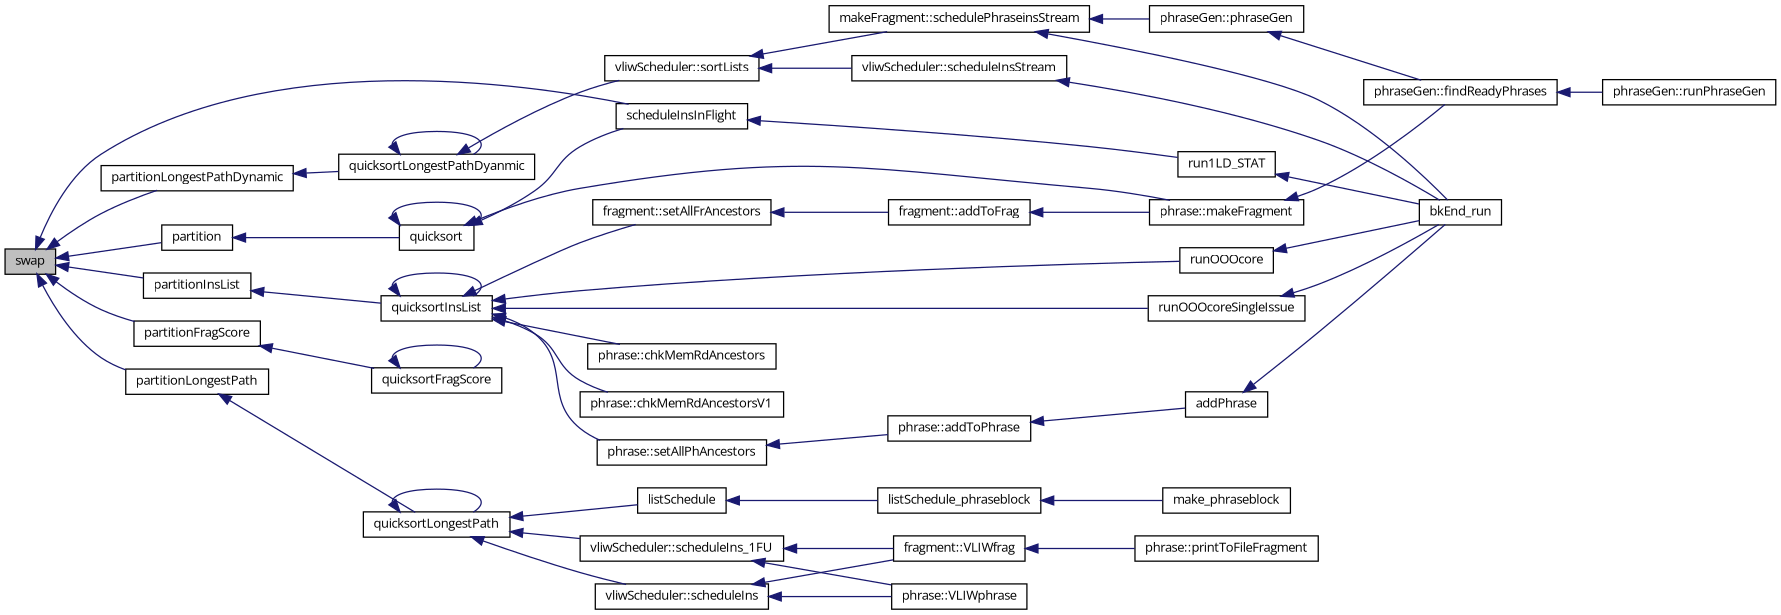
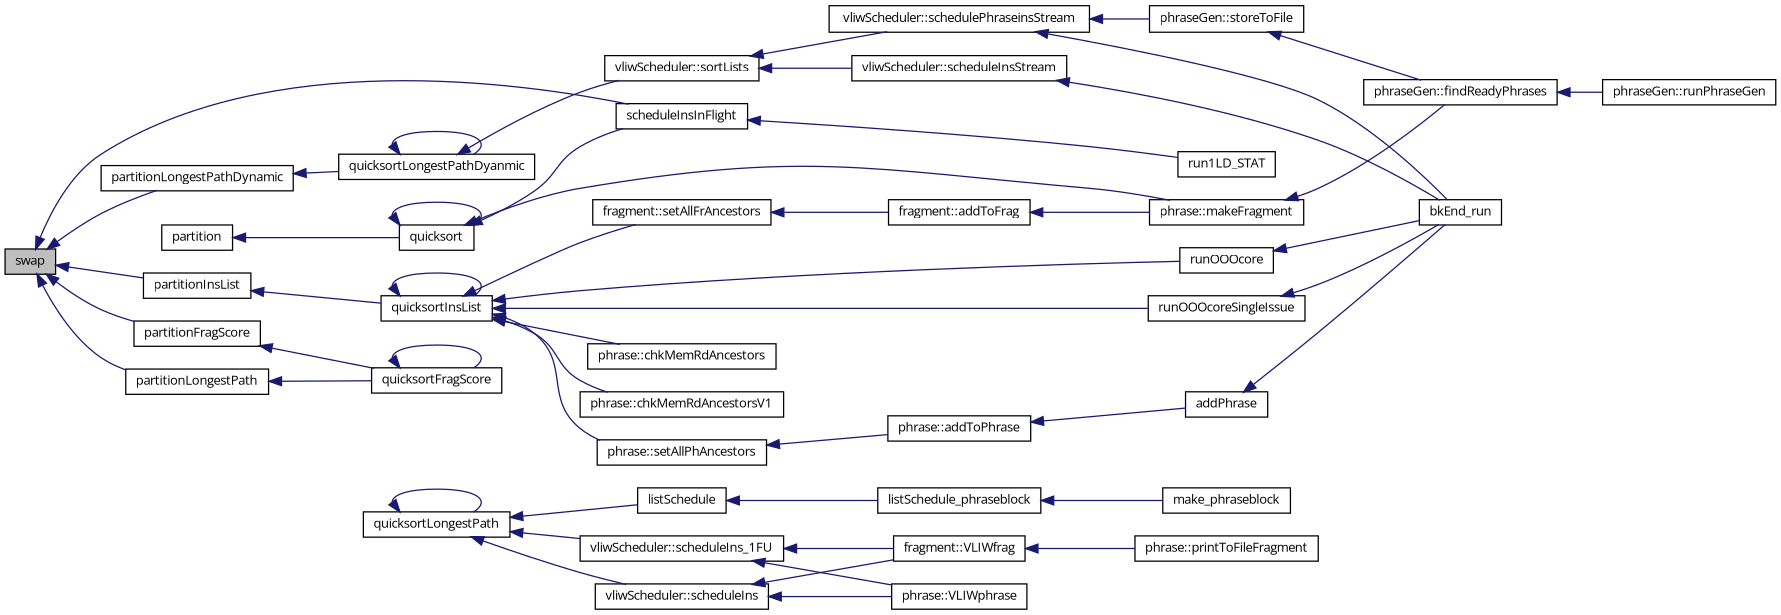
(959, 19) -> (959, 19)
(1227, 19) -> (1227, 19)
(1354, 190) -> none
(115, 249) -> none
(322, 456) -> (326, 381)
